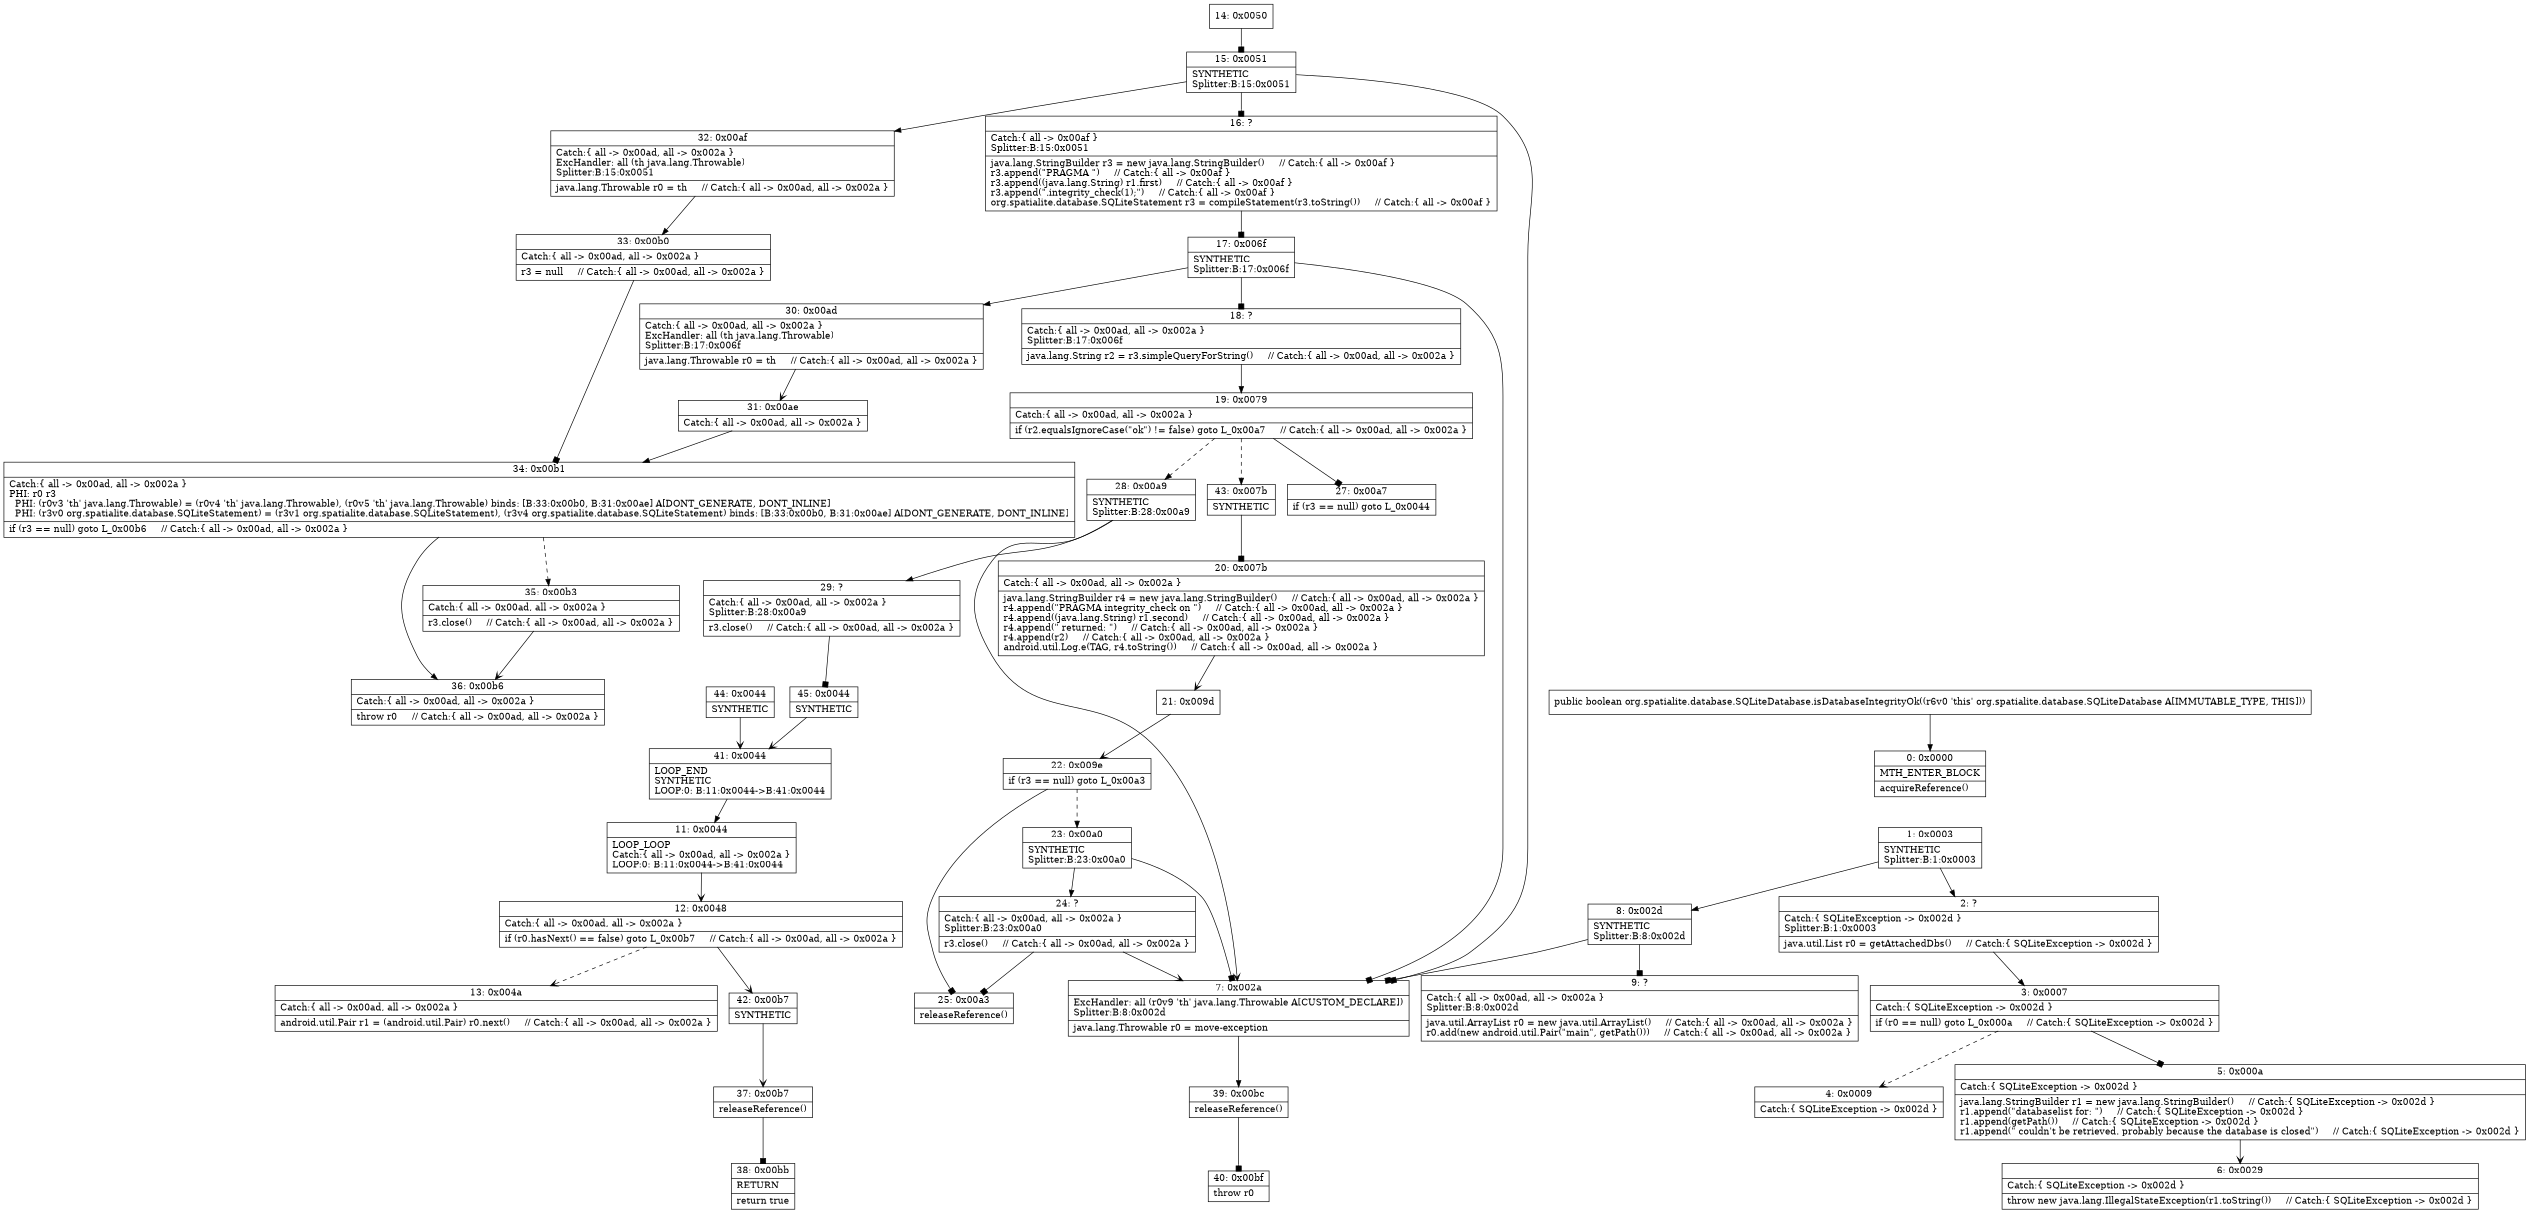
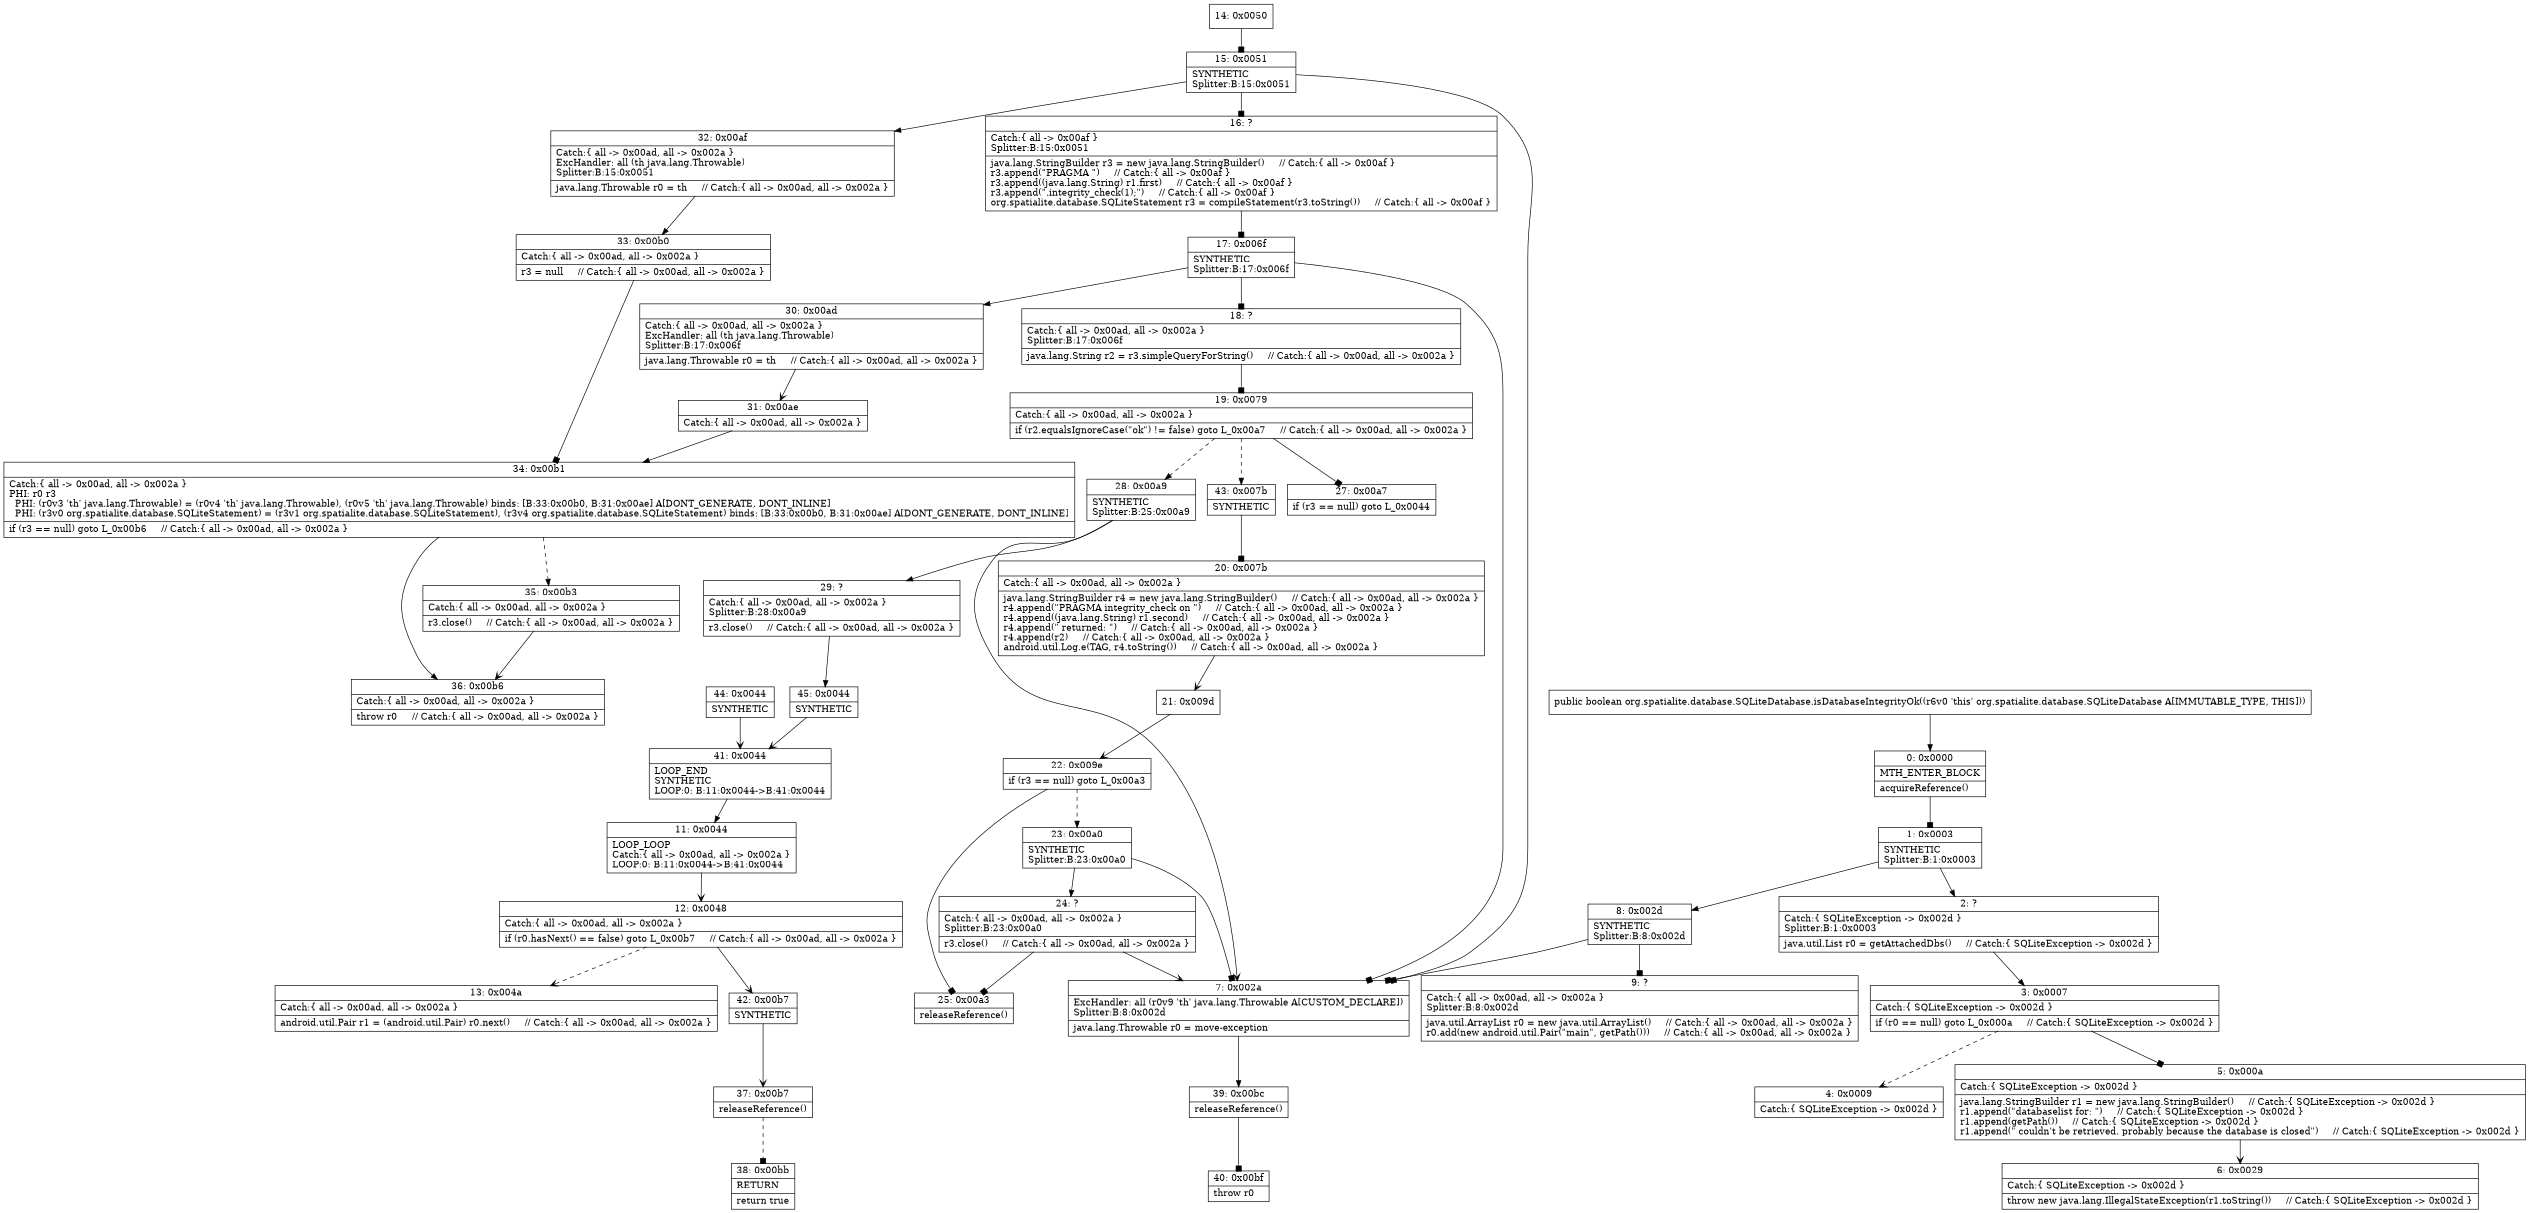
(1241, 375) -> (1241, 375)
(1141, 512) -> (1141, 512)
(828, 658) -> (828, 658)
none -> (1930, 809)
(763, 1137) -> (763, 1137)
